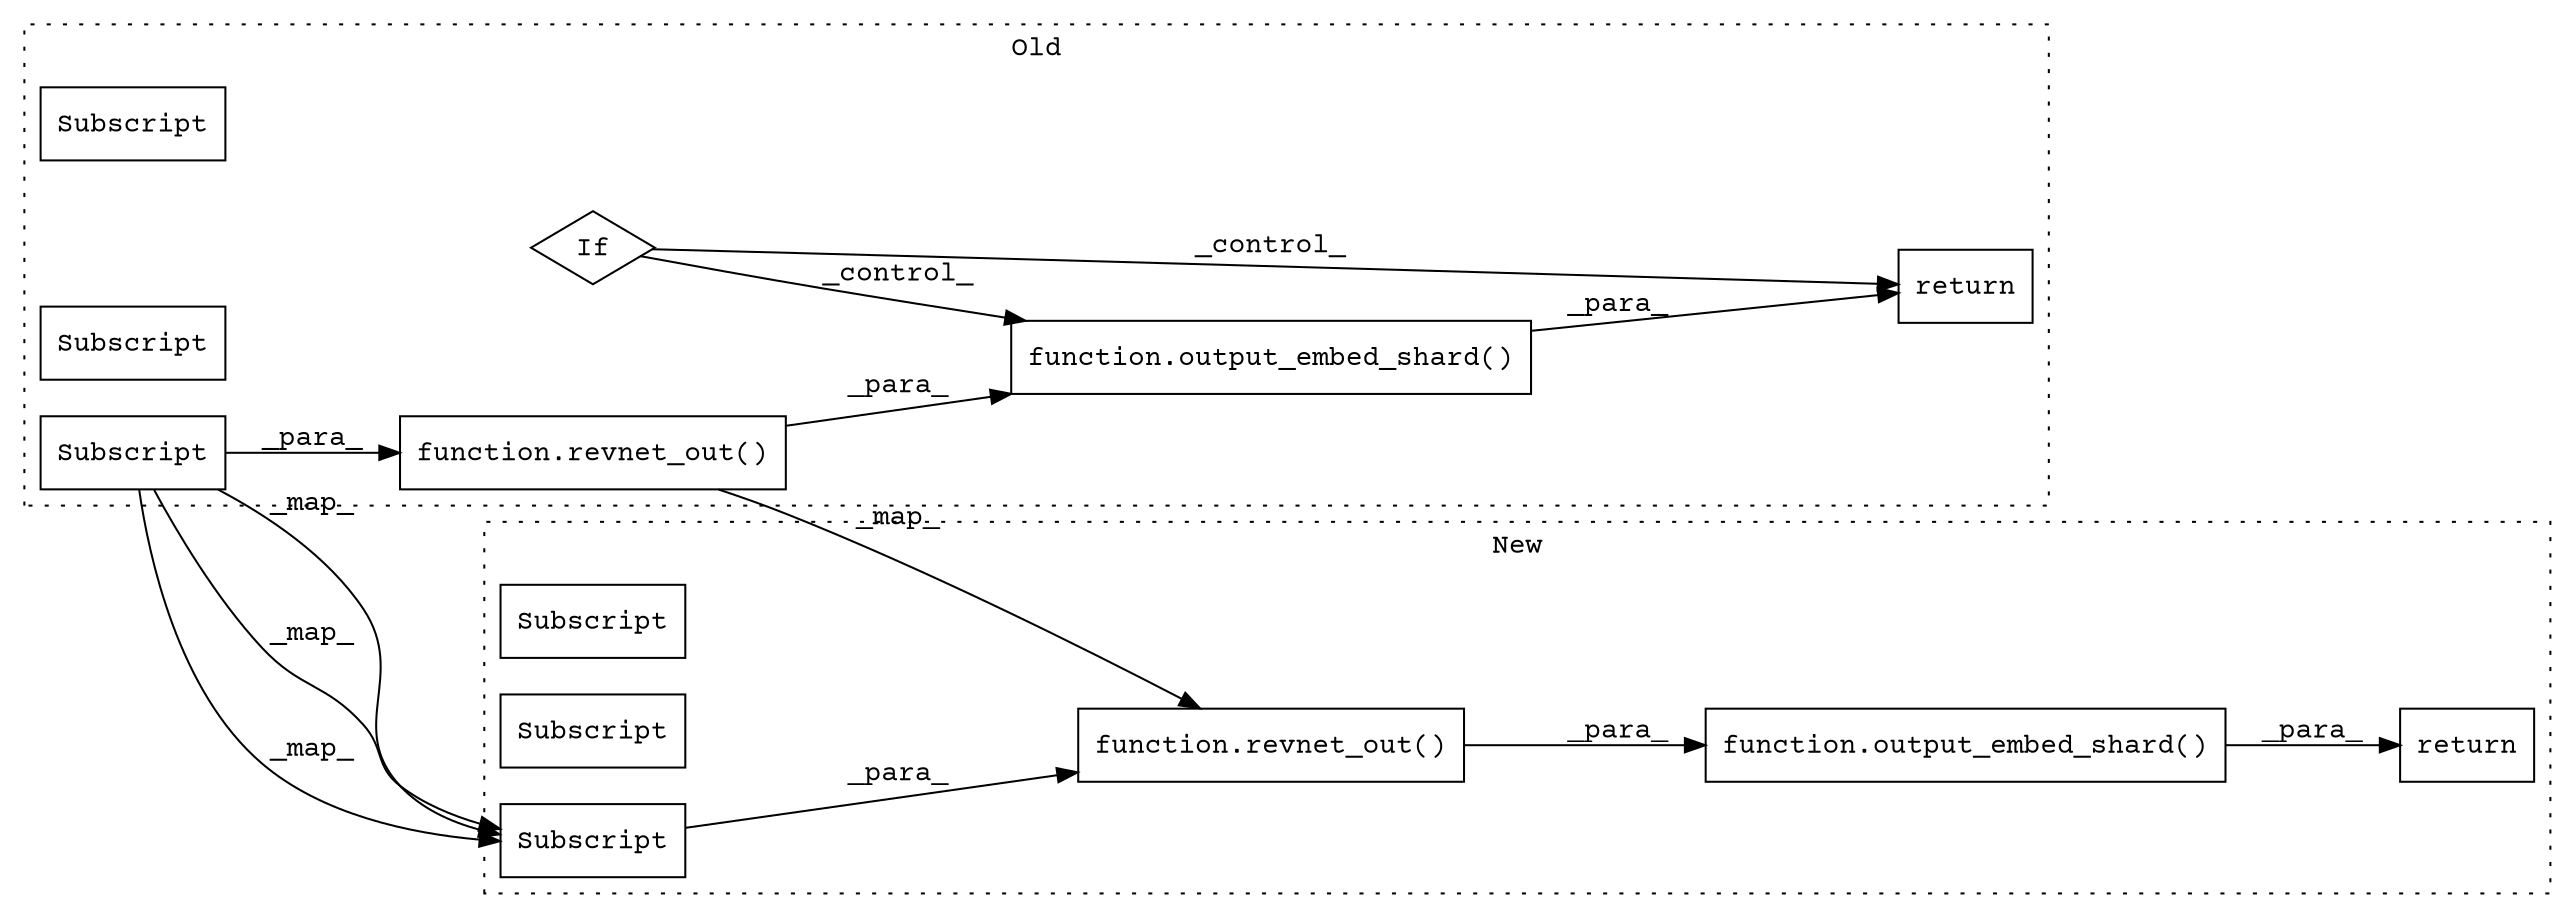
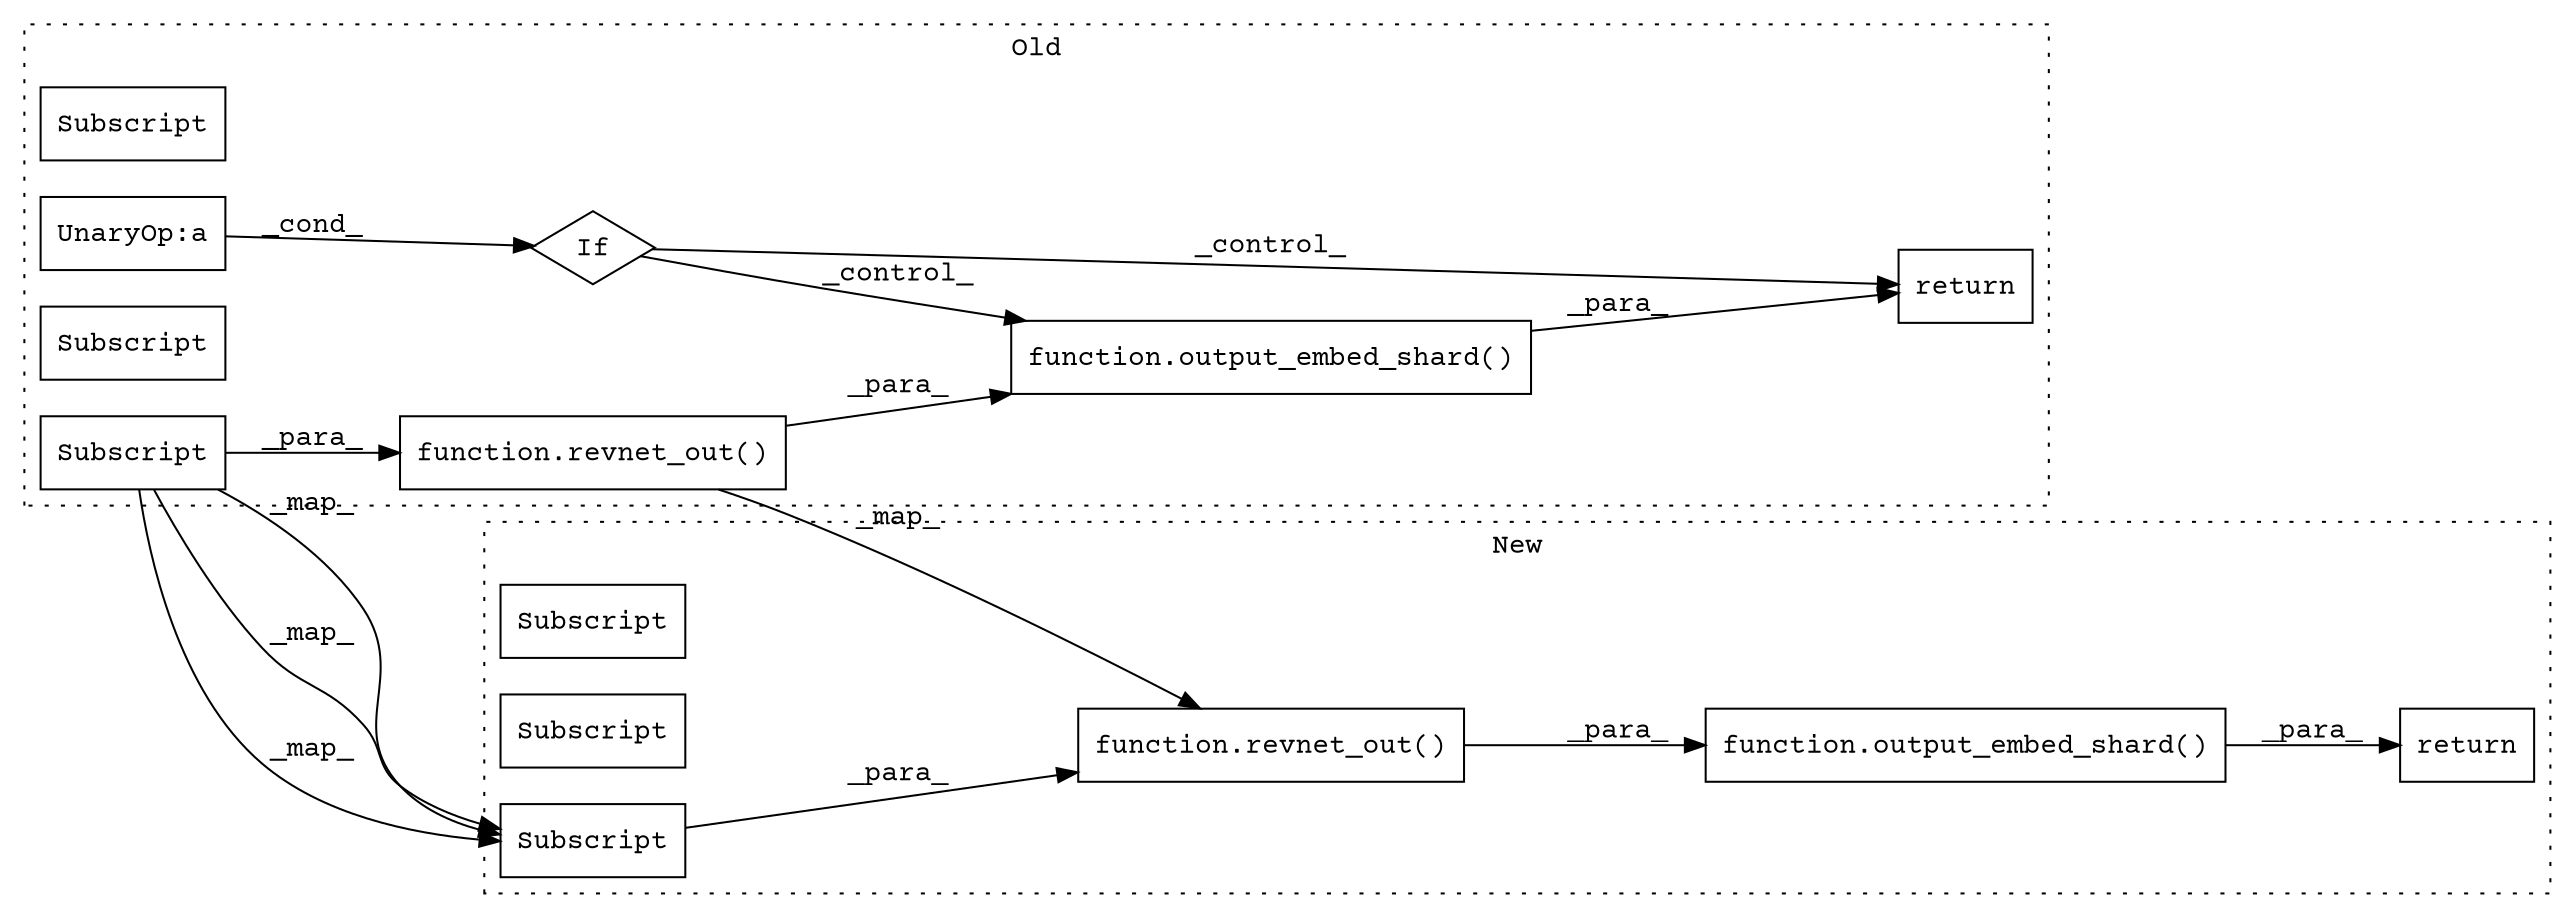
none -> (133, 234)
